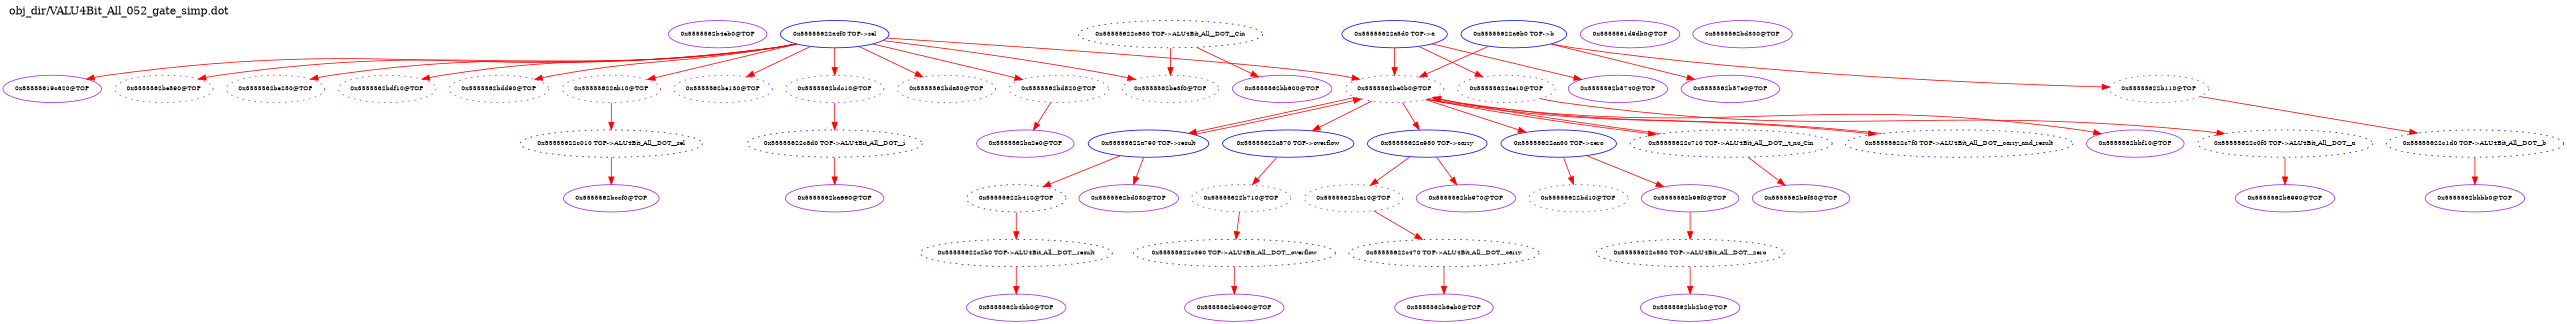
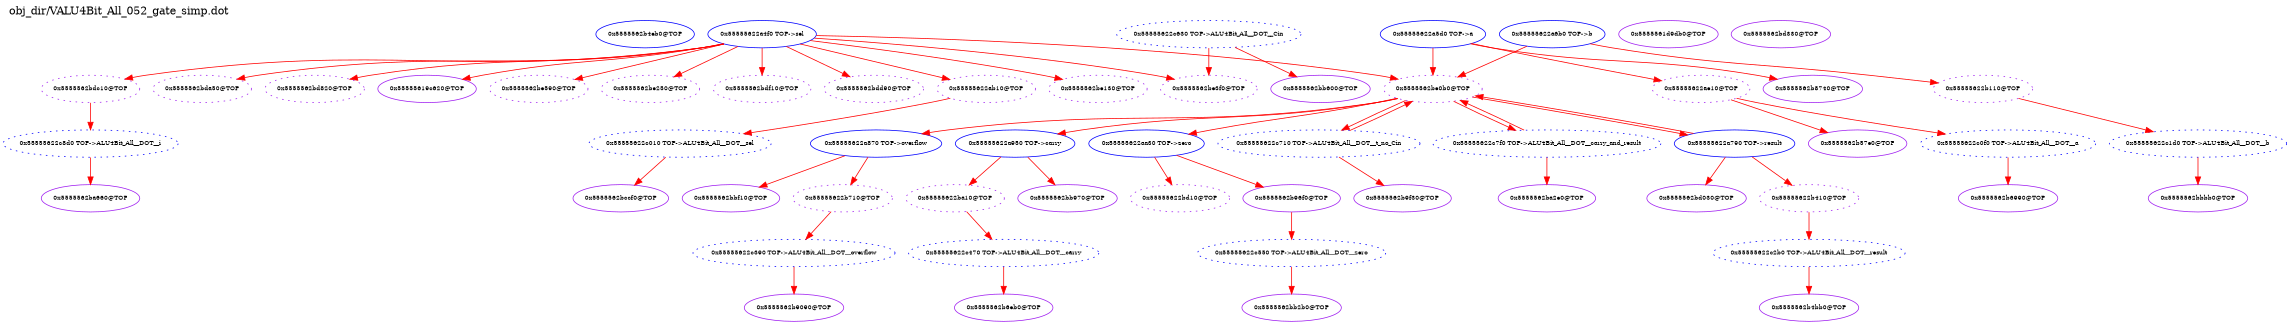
(718, 34) -> (645, 34)
(1619, 61) -> (1776, 115)
(1044, 113) -> (1547, 167)
(1778, 116) -> (806, 170)
(1016, 198) -> (1809, 198)
